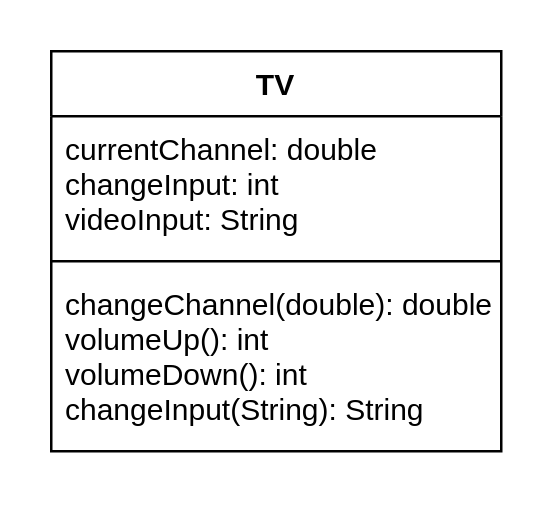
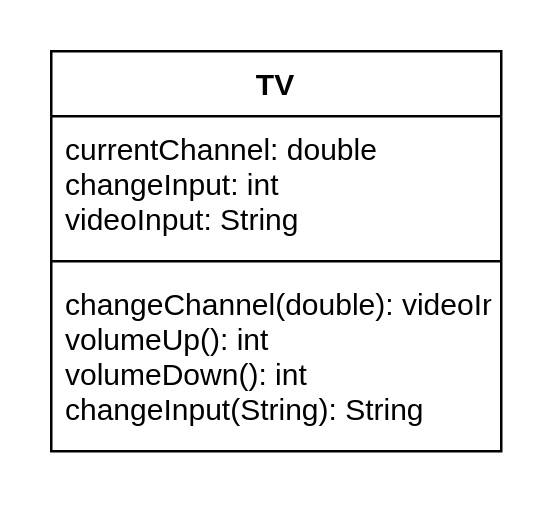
(289, 305) -> (323, 305)
